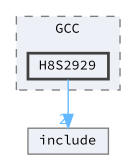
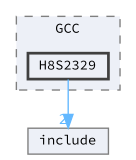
(68, 66) -> (68, 66)
